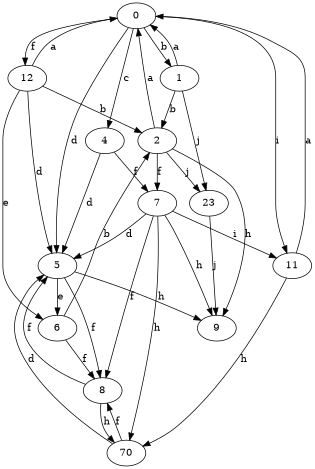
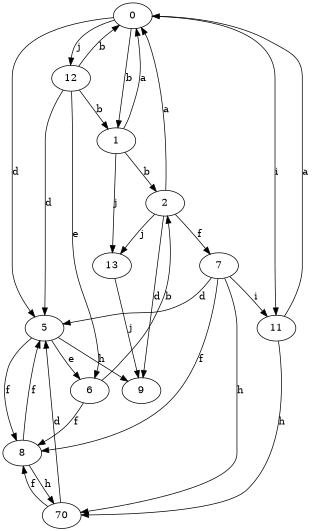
(33, 47) -> (79, 47)
(53, 47) -> (103, 47)
(89, 108) -> (92, 107)
(105, 141) -> none
(209, 203) -> (112, 266)
(248, 234) -> (157, 297)
(189, 261) -> none
